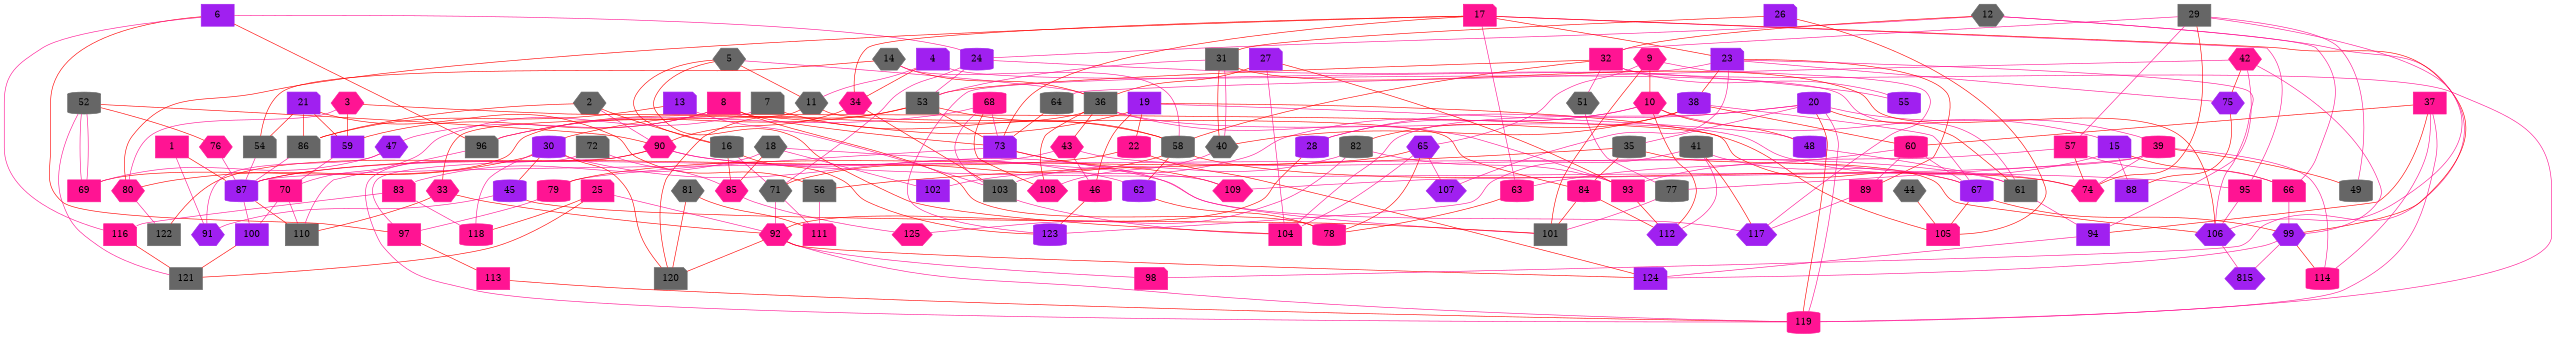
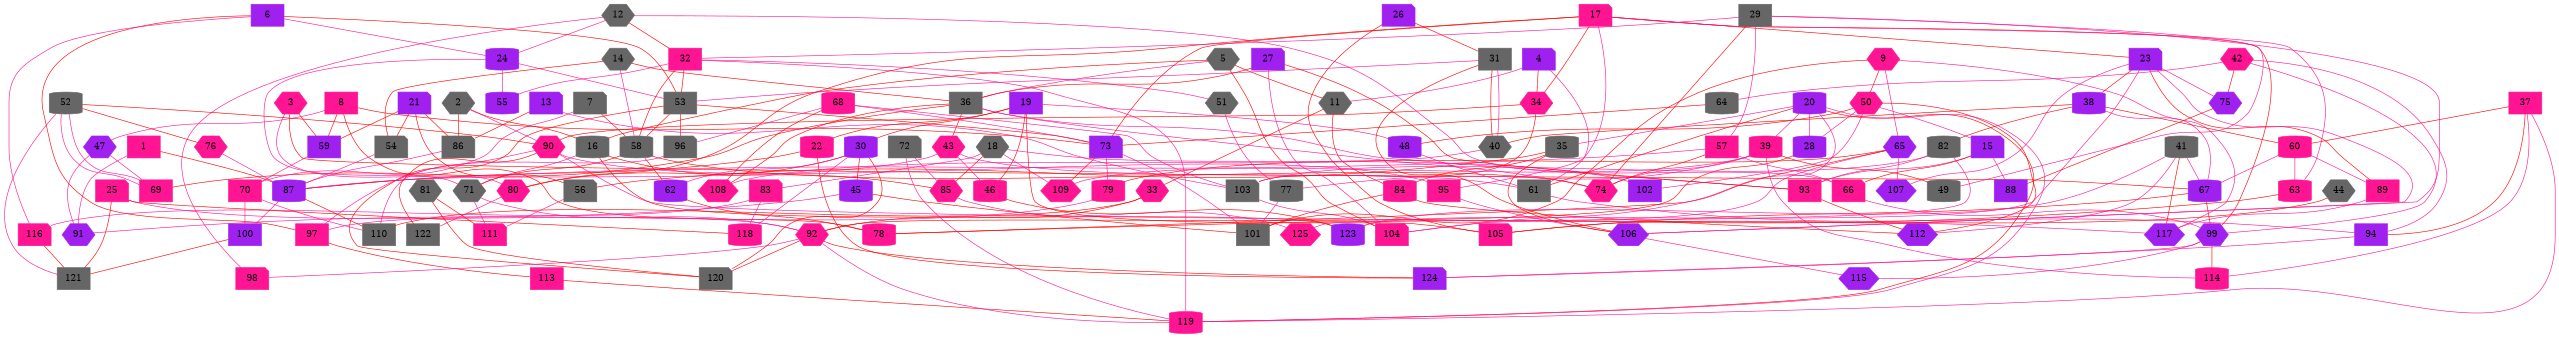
(355, 84) -> (491, 28)
(1650, 103) -> (1866, 103)
(2245, 279) -> (1859, 279)
